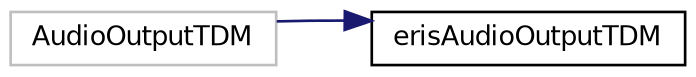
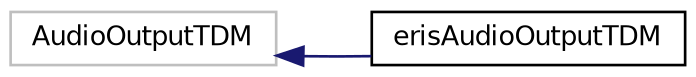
(311, 21) -> (337, 56)
